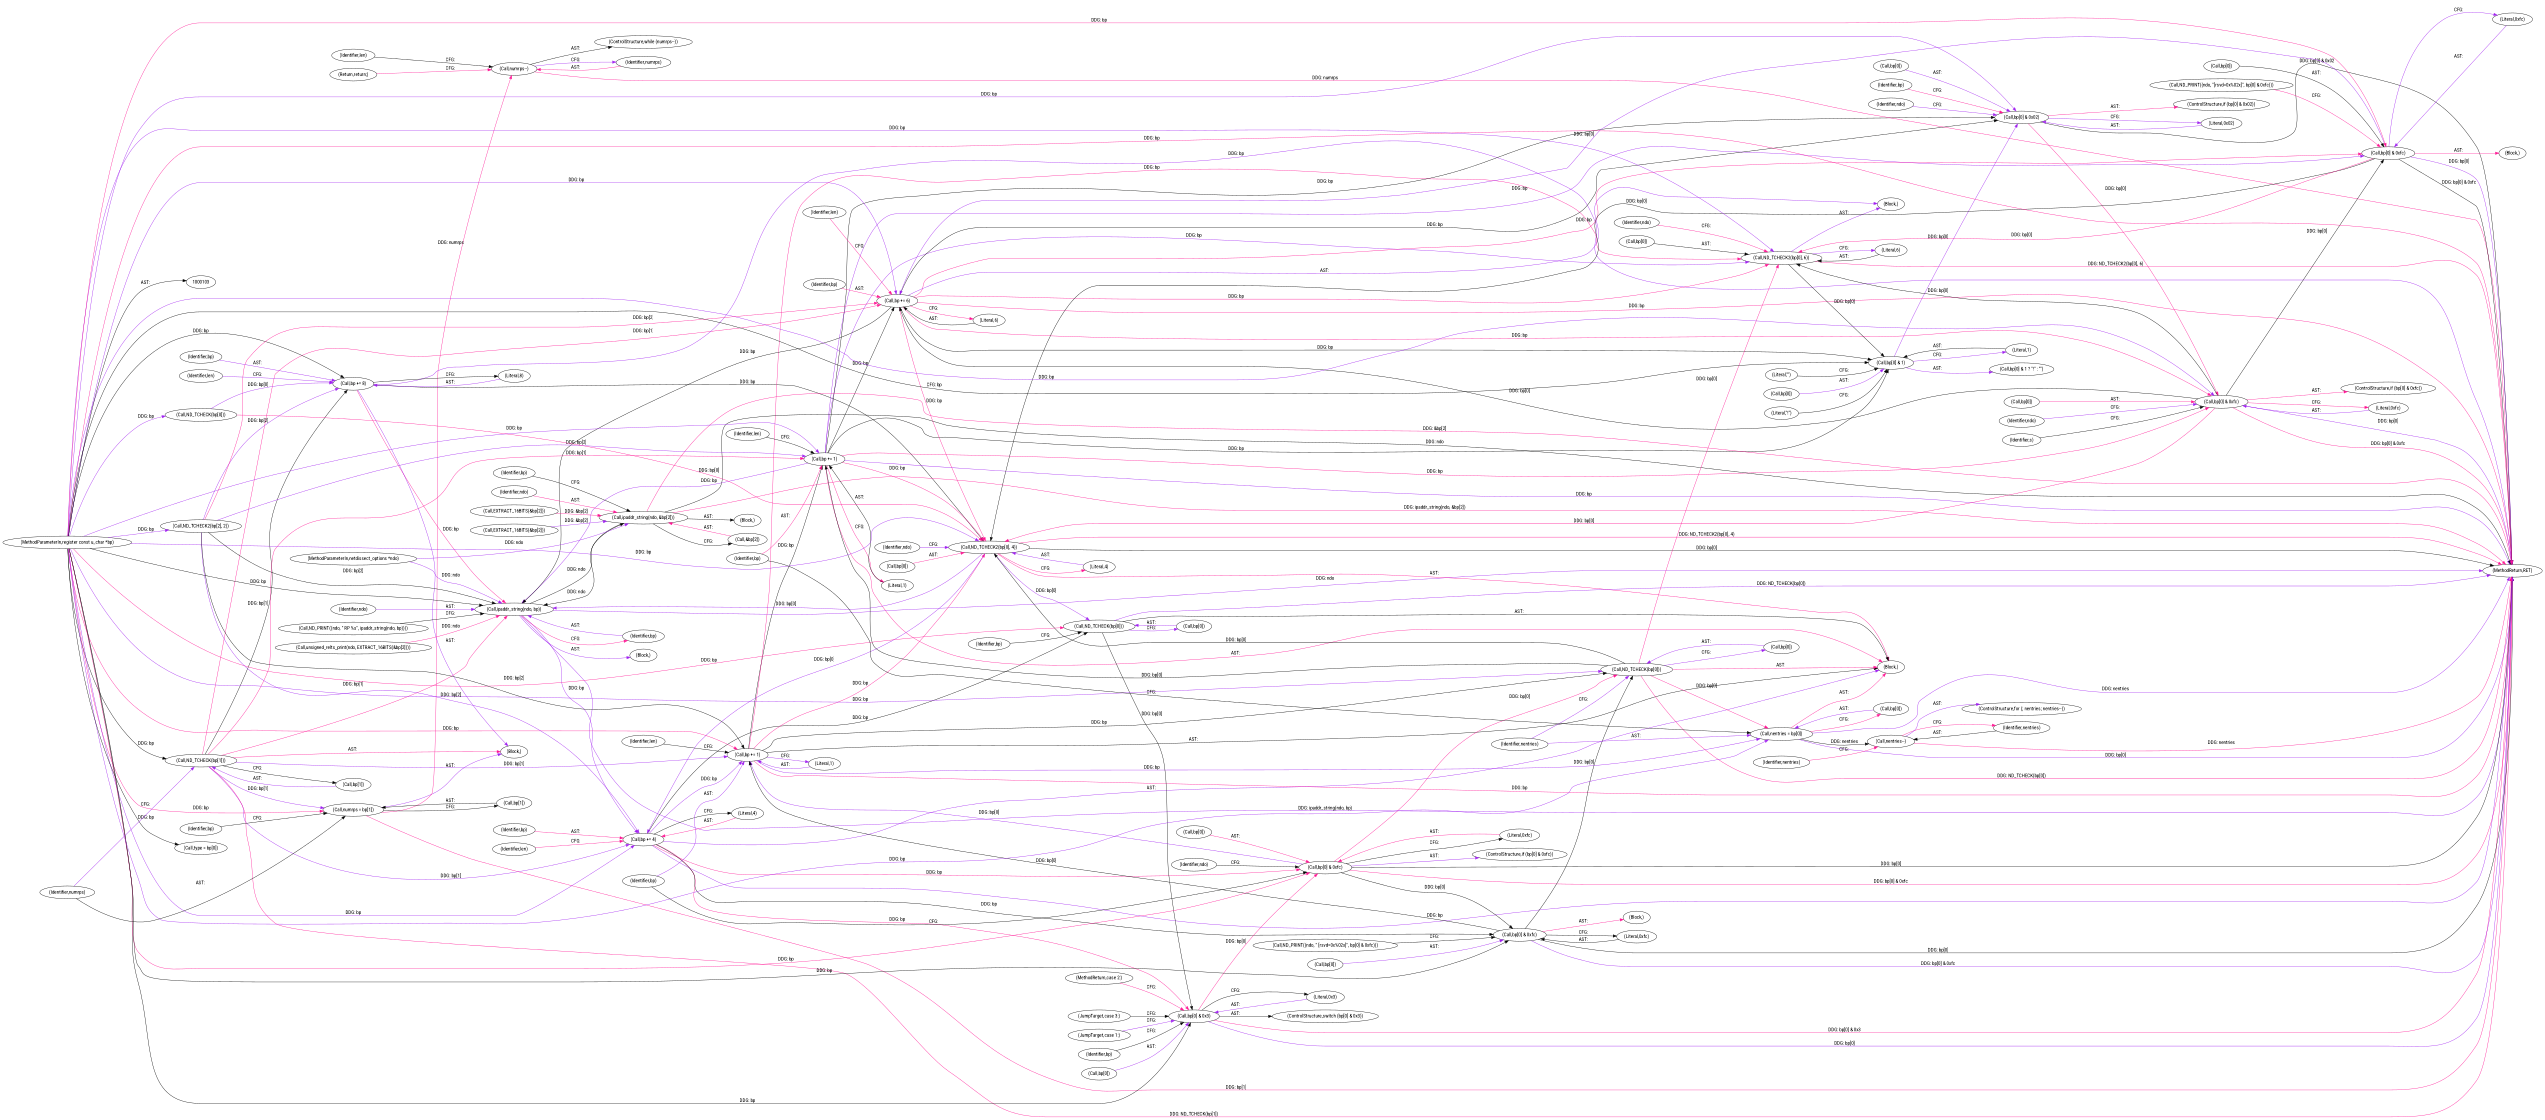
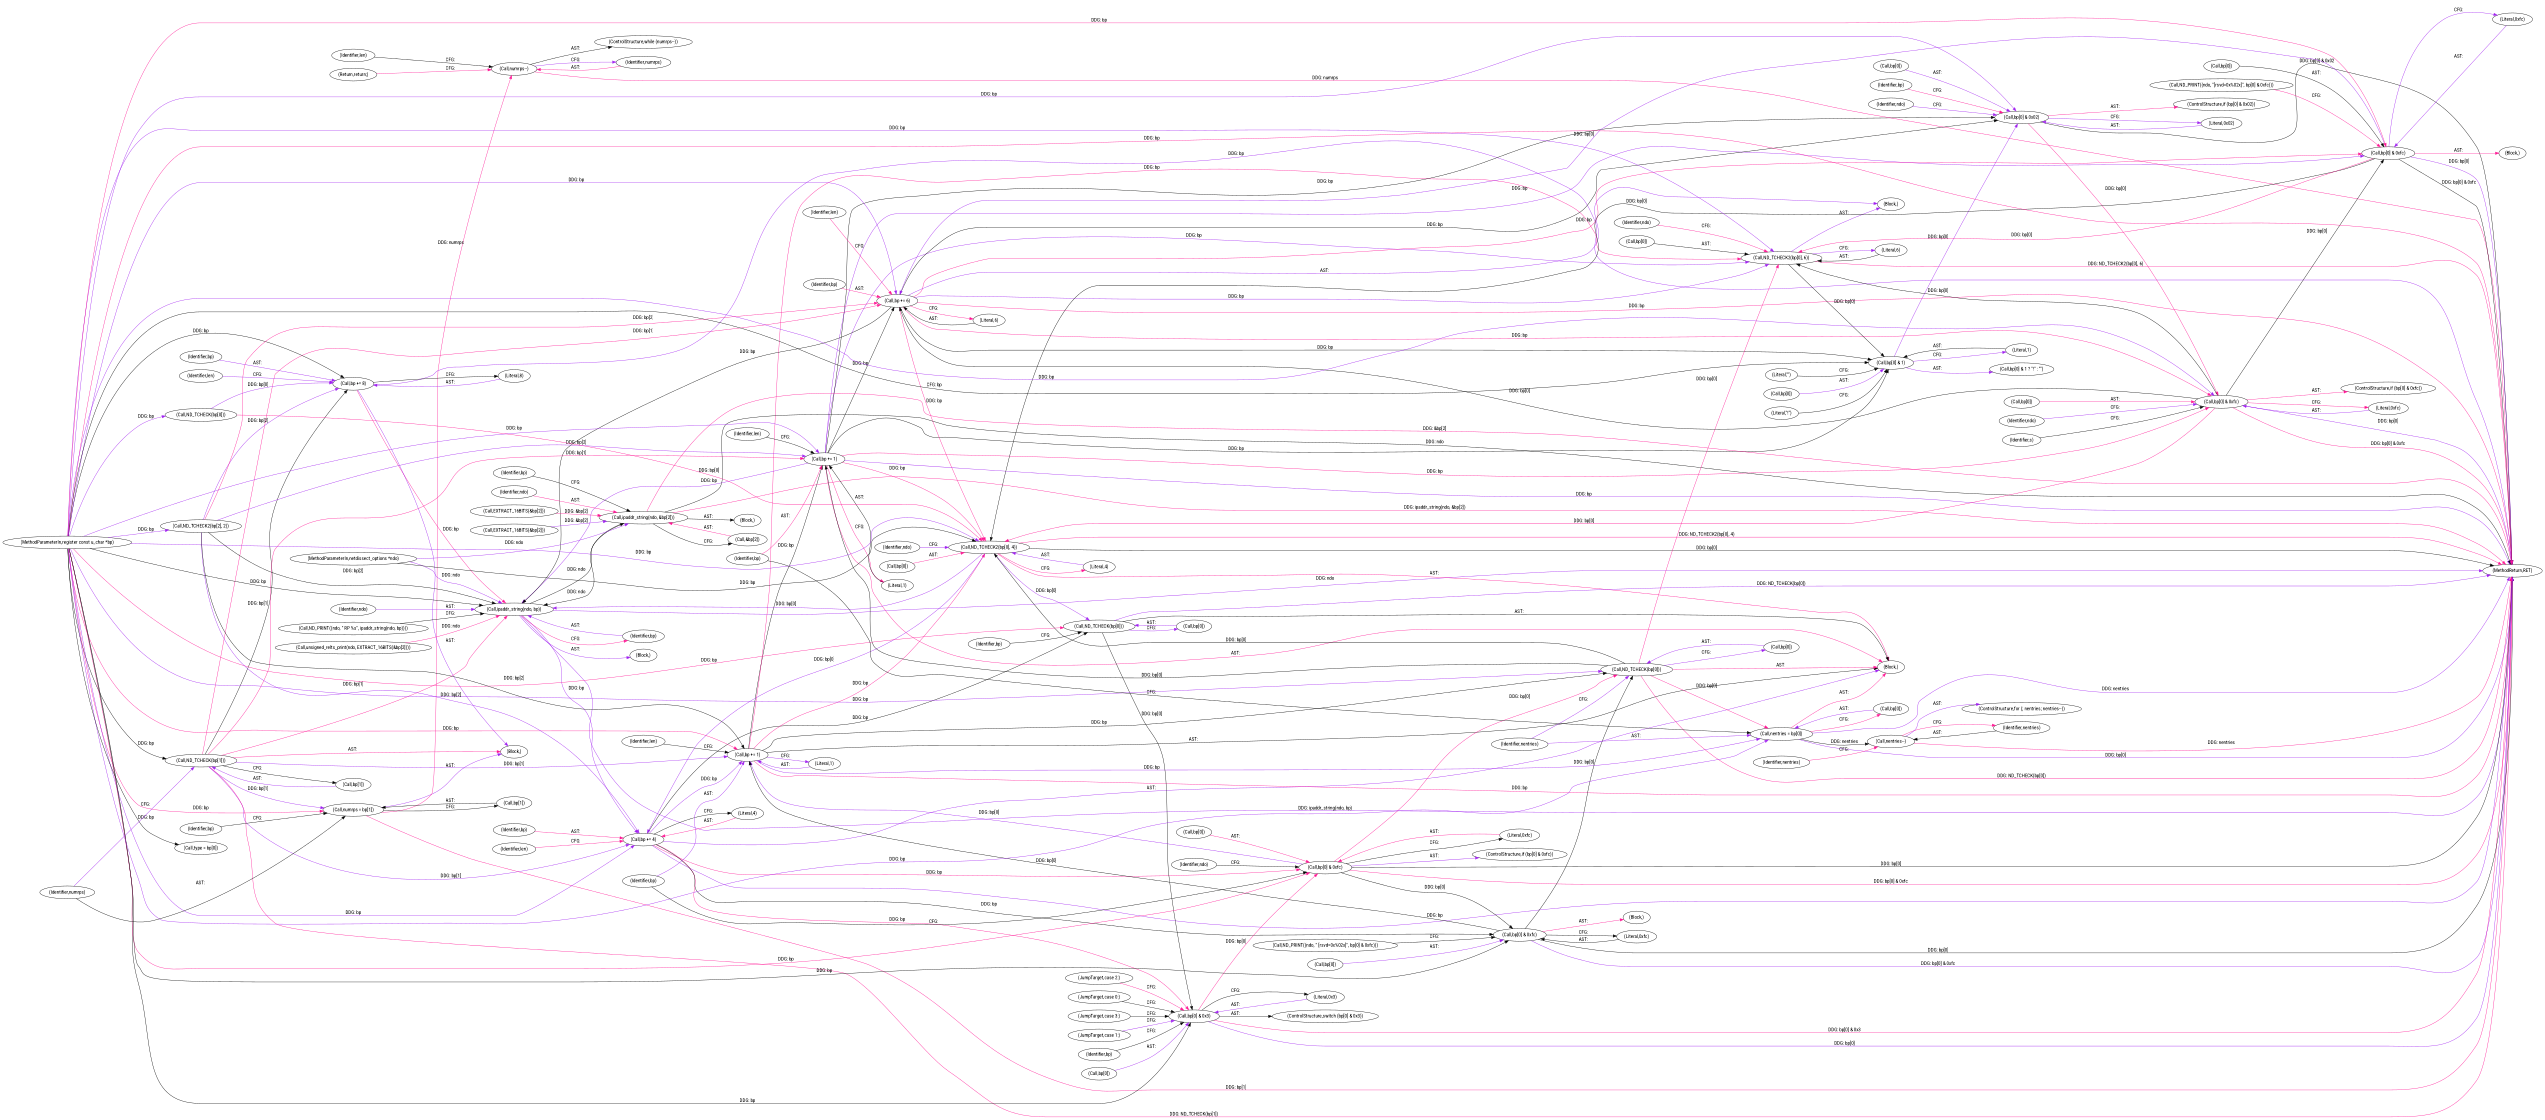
(201, 282) -> none
(1342, 299) -> (1342, 299)
(707, 384) -> (696, 591)
(1099, 978) -> (1099, 978)
none -> (1099, 997)
